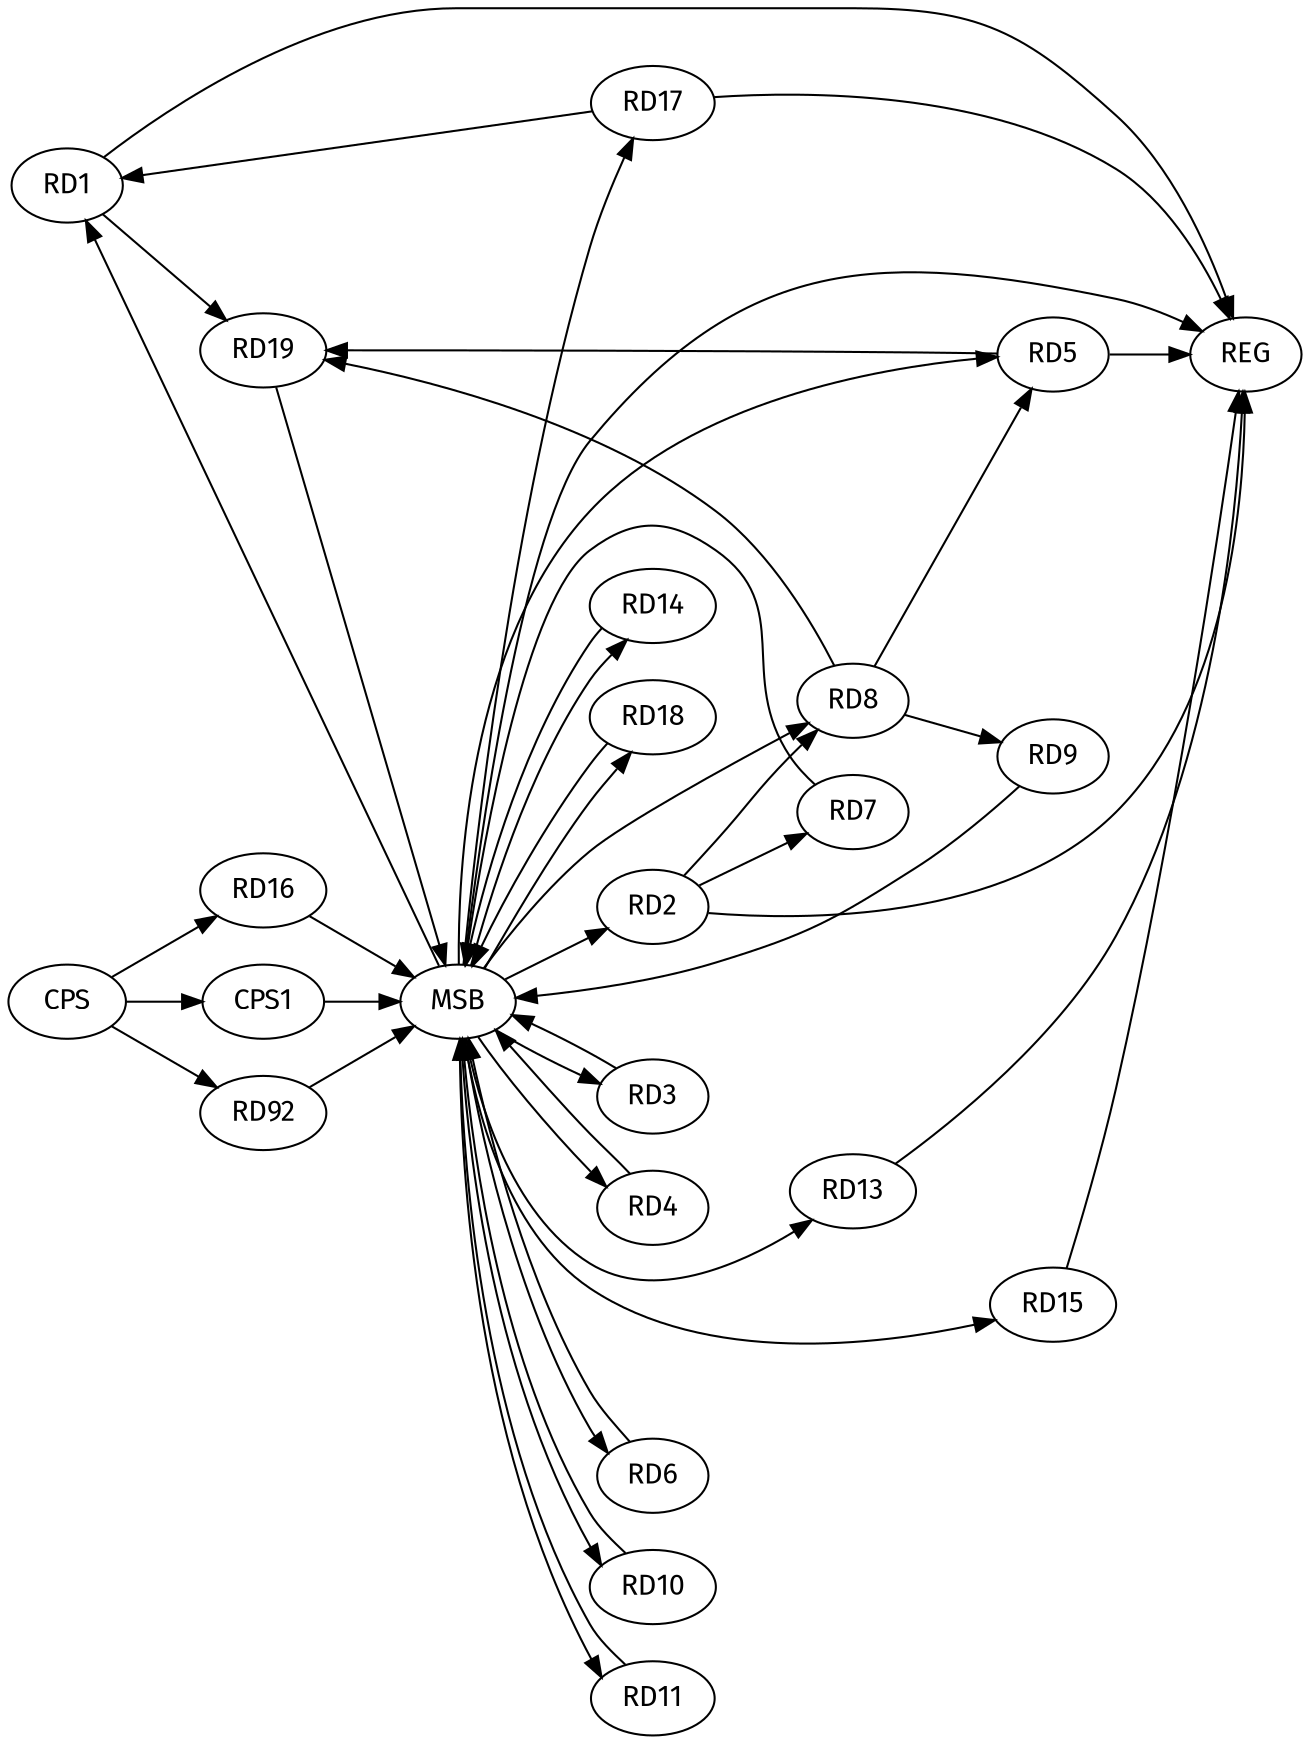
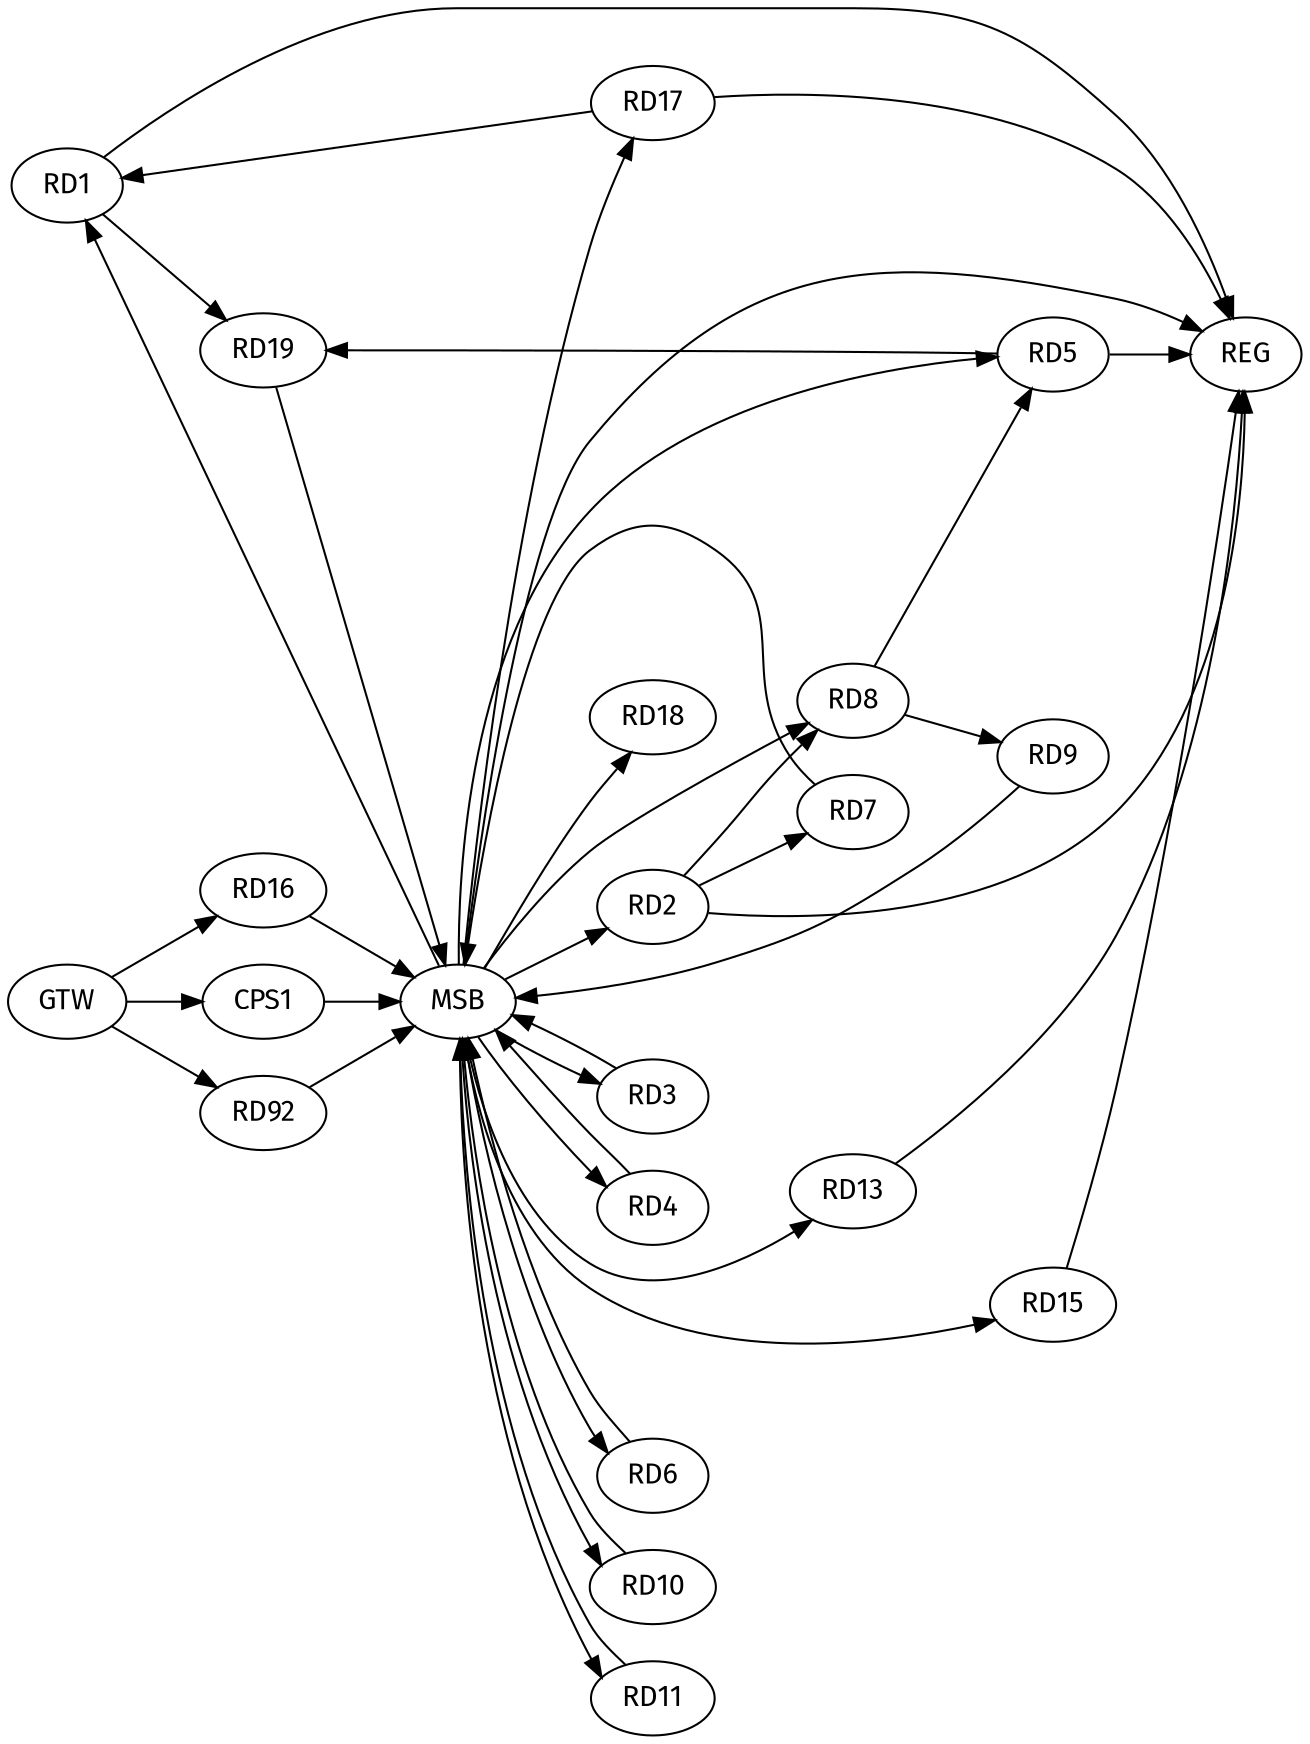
(628, 457) -> none
(653, 606) -> none
(539, 841) -> none
(67, 1002) -> (67, 1002)
